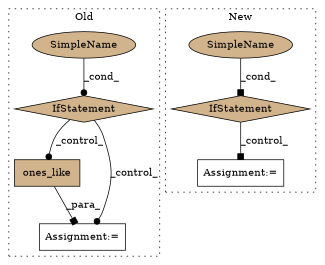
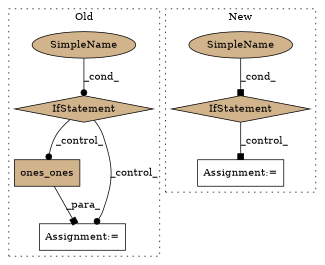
(47, 173) -> (47, 173)
